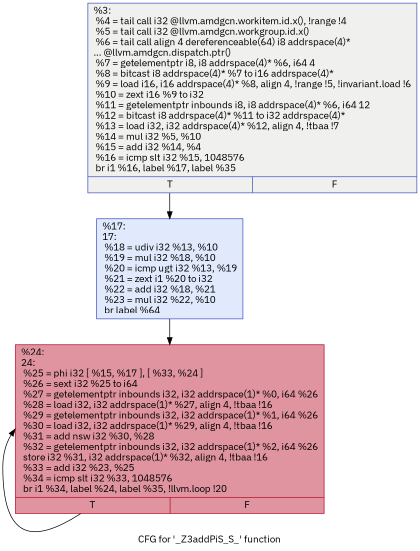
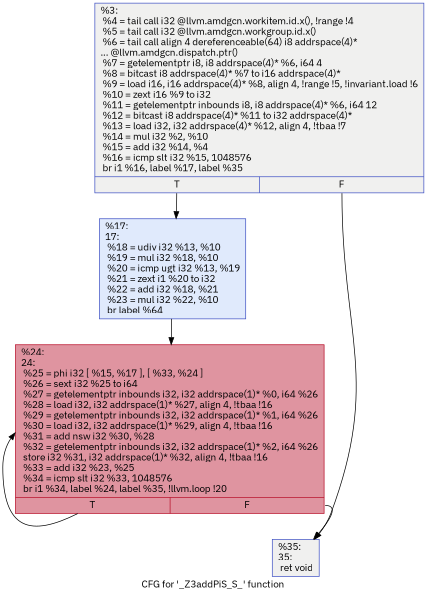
(147, 137) -> (154, 137)
none -> (296, 558)
